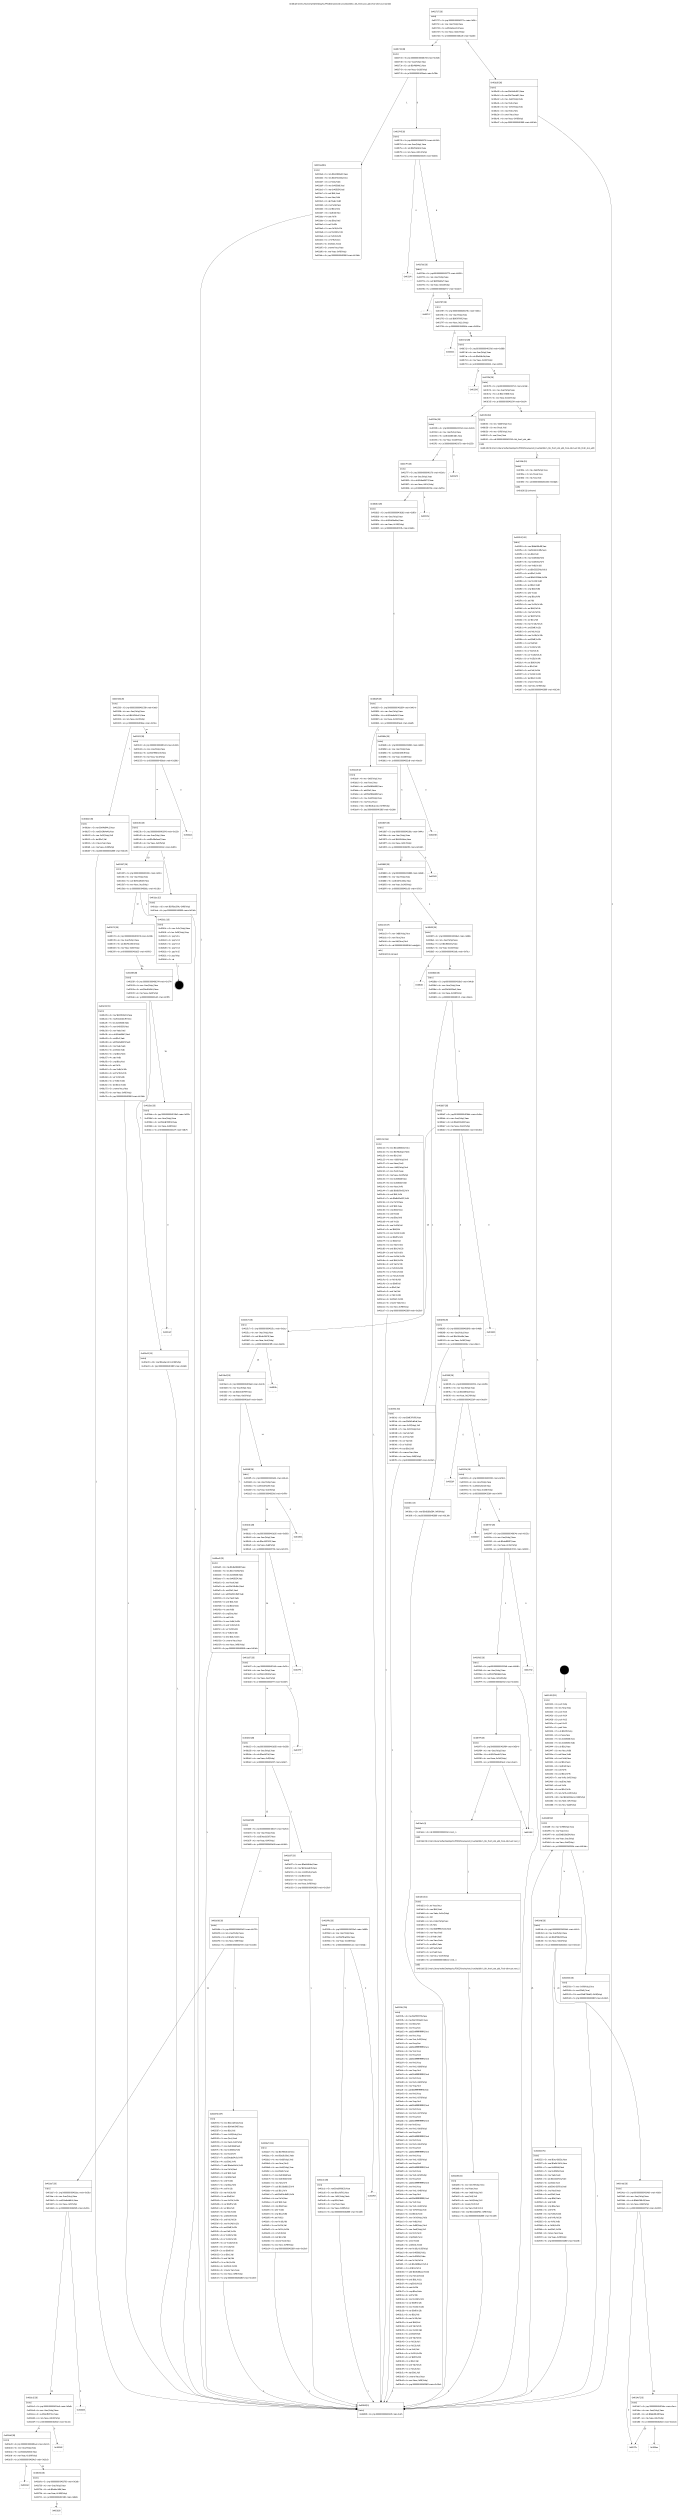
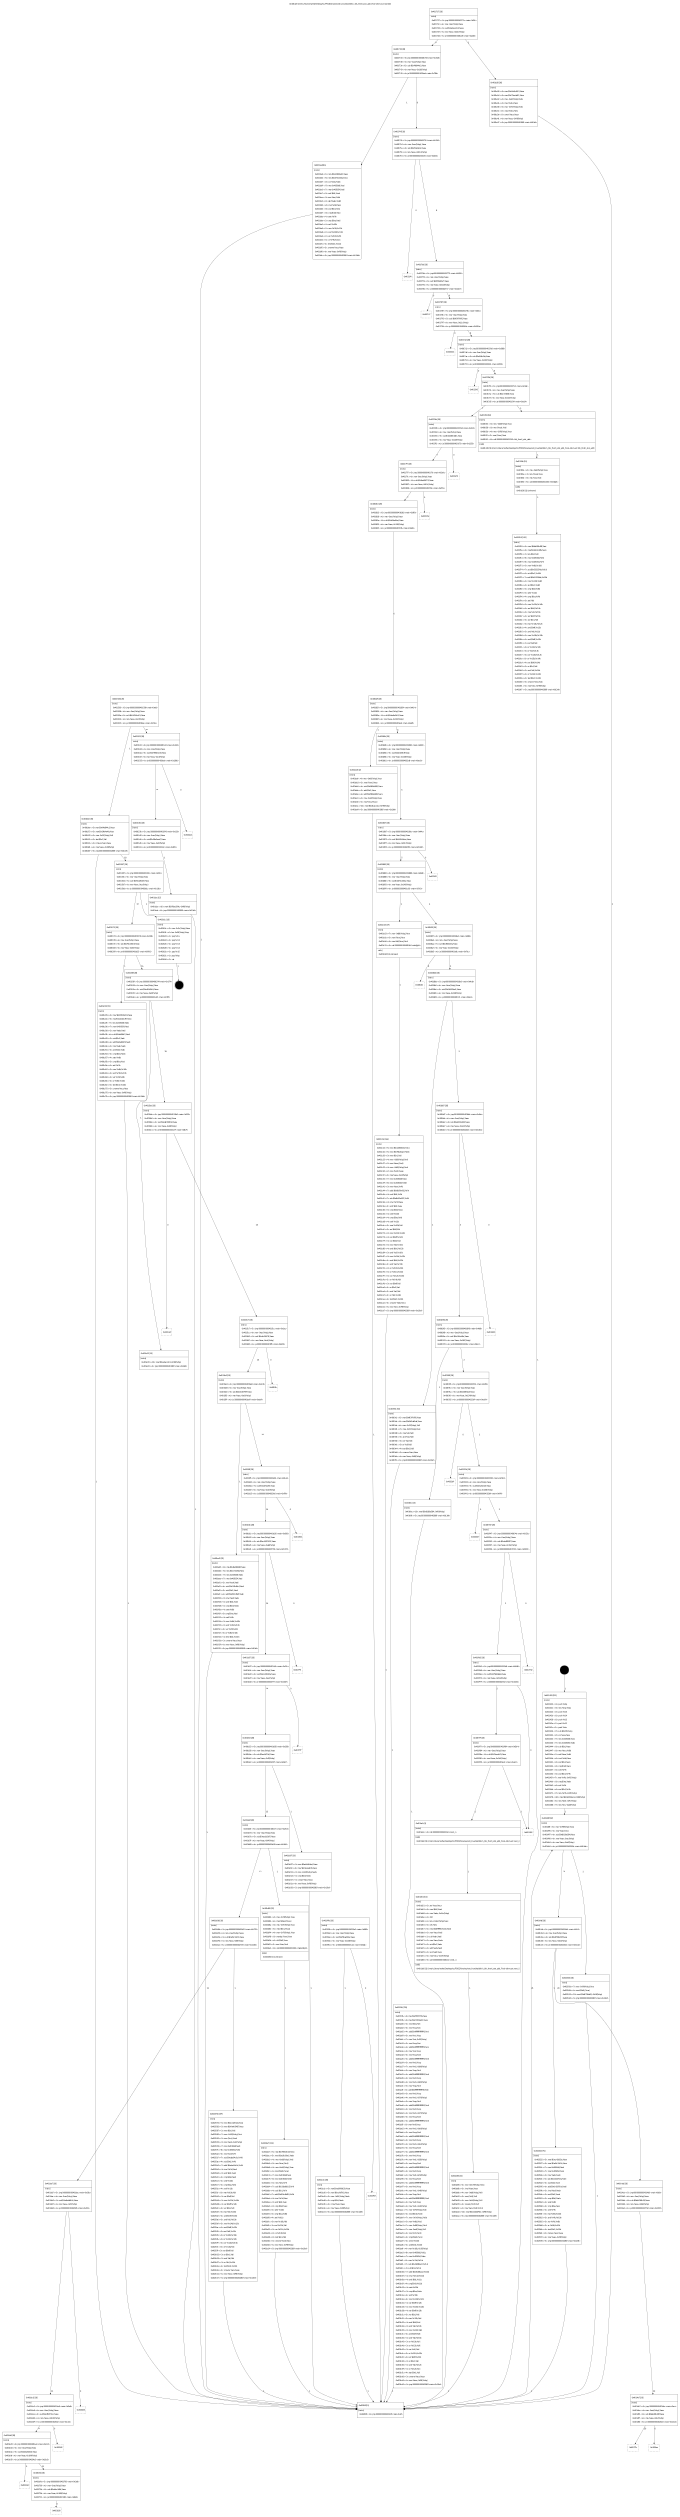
(432, 835) -> none
(147, 855) -> (123, 857)
none -> (122, 978)
(426, 1287) -> (215, 1224)
none -> (285, 1933)
(177, 1968) -> none
(630, 2327) -> none
